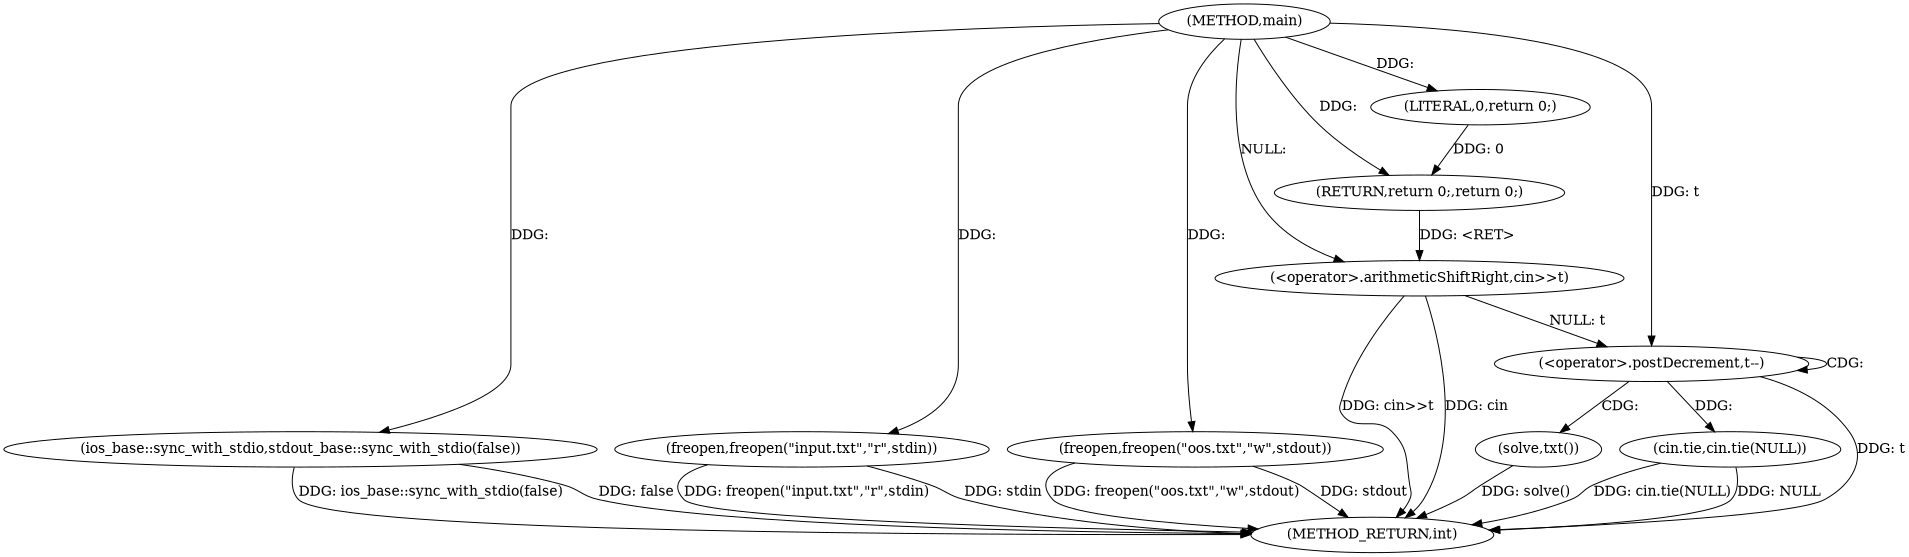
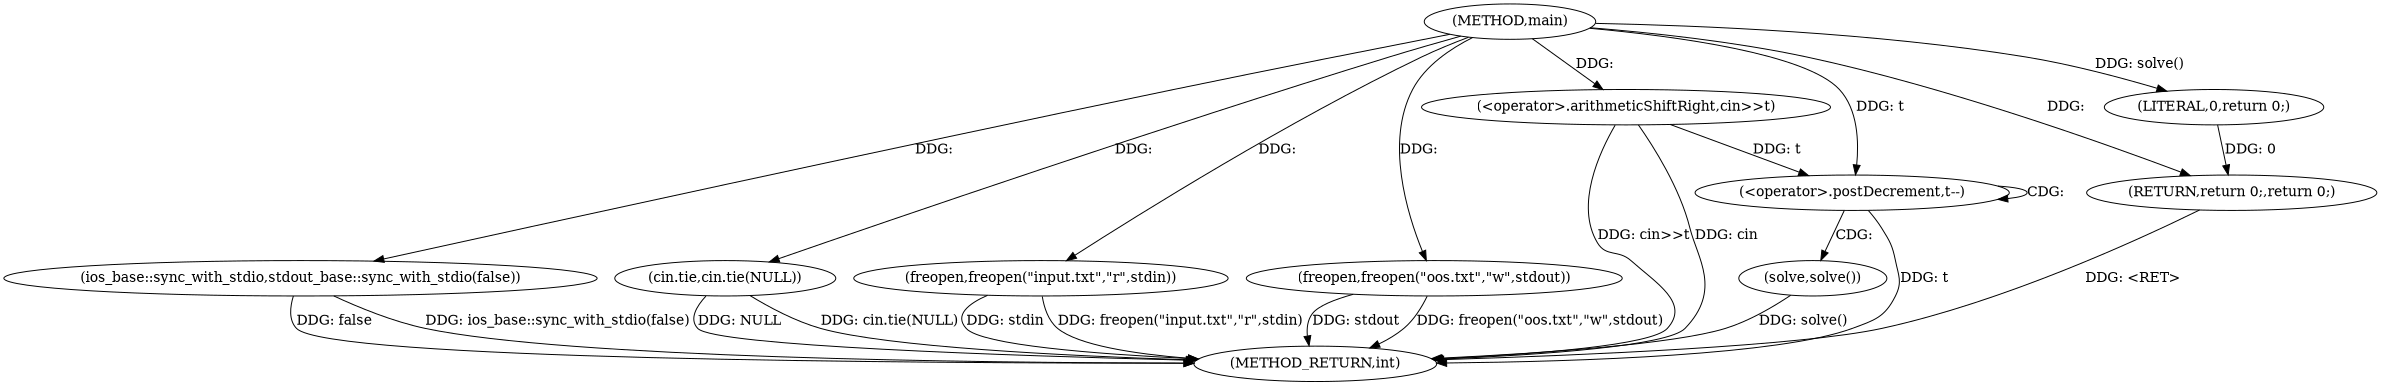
(1397, 64) -> (2140, 64)
(1266, 150) -> (1597, 64)
(1420, 231) -> (1871, 330)
(1578, 321) -> (1777, 150)
(1688, 403) -> (1119, 144)
(1539, 449) -> (1813, 278)
